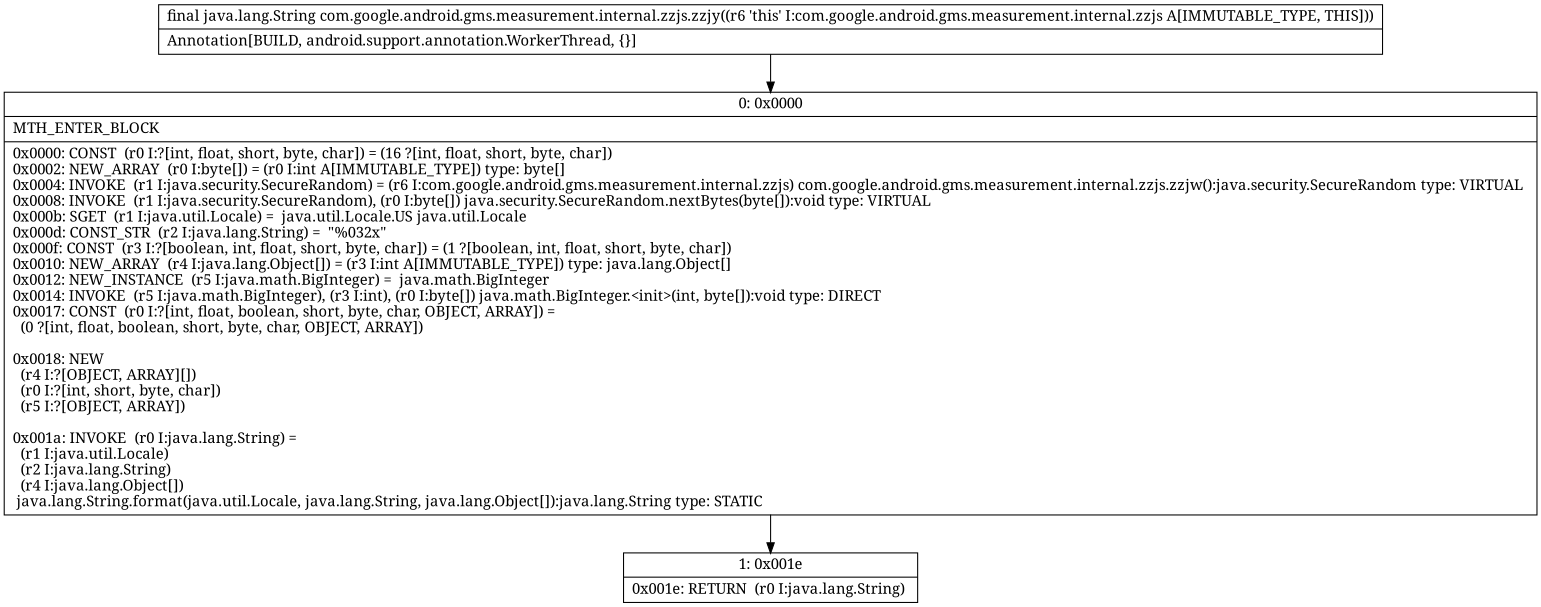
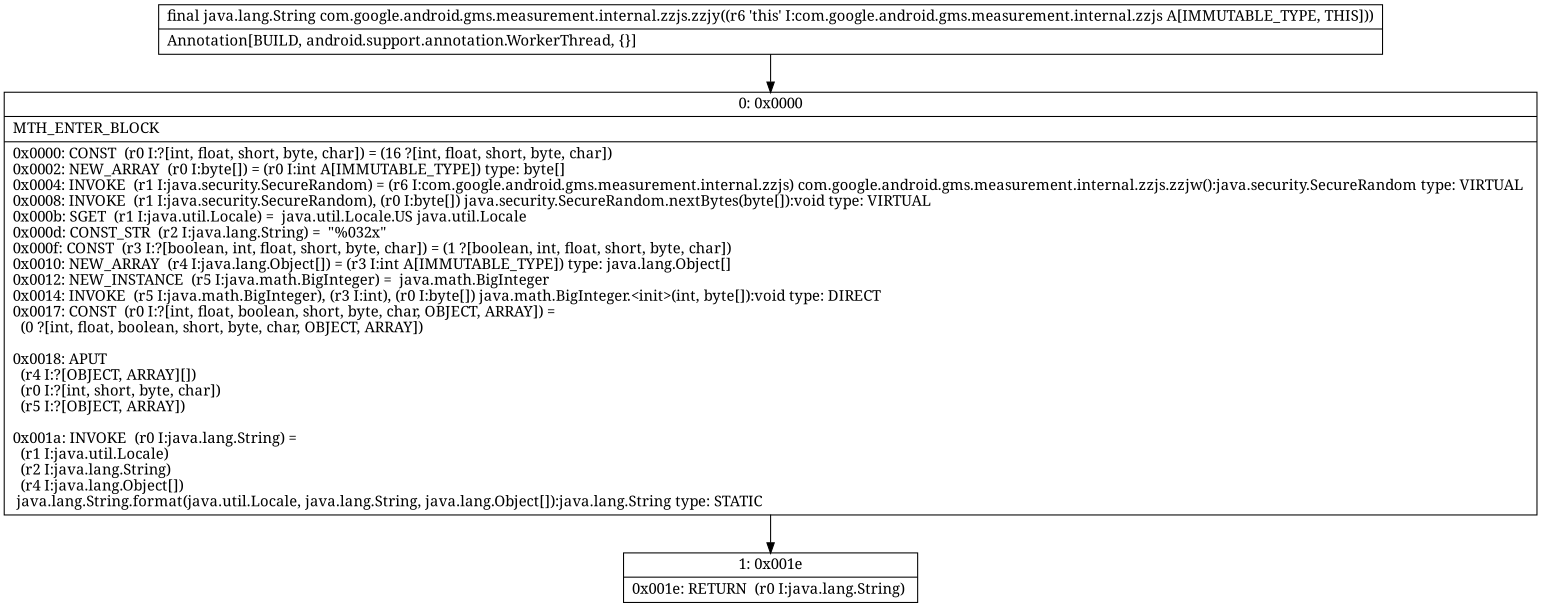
(63, 359) -> (64, 359)
